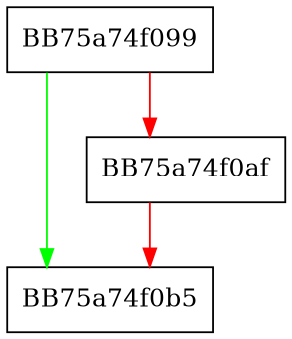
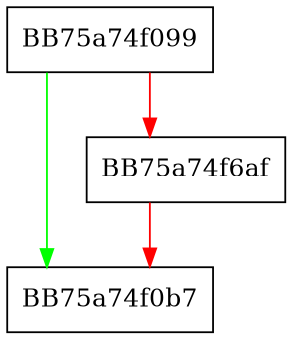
(186, 170) -> (186, 170)
(110, 300) -> (110, 300)
